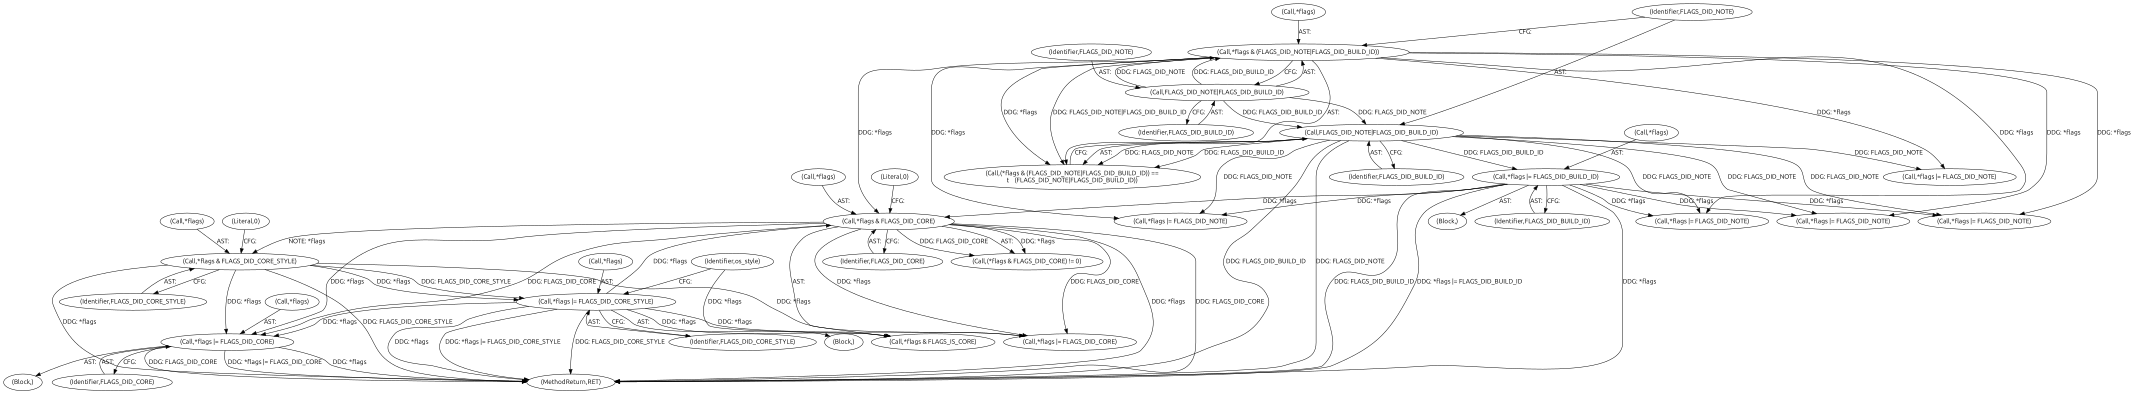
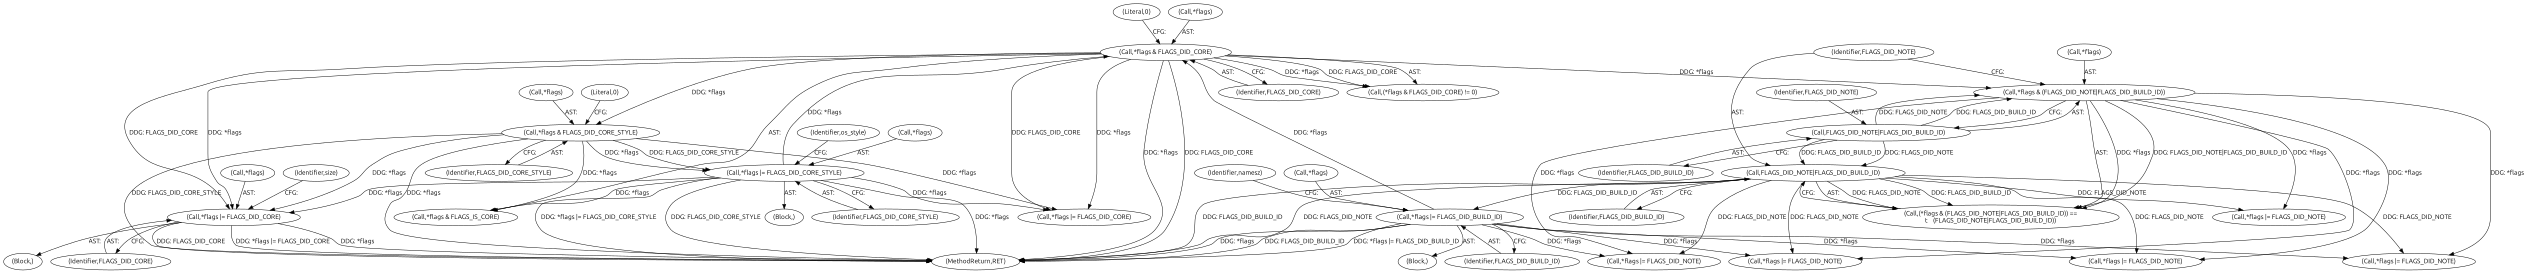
(980, 65) -> (1606, 72)
none -> (316, 173)
none -> (1235, 173)
(307, 242) -> (709, 92)
(766, 331) -> (558, 193)
